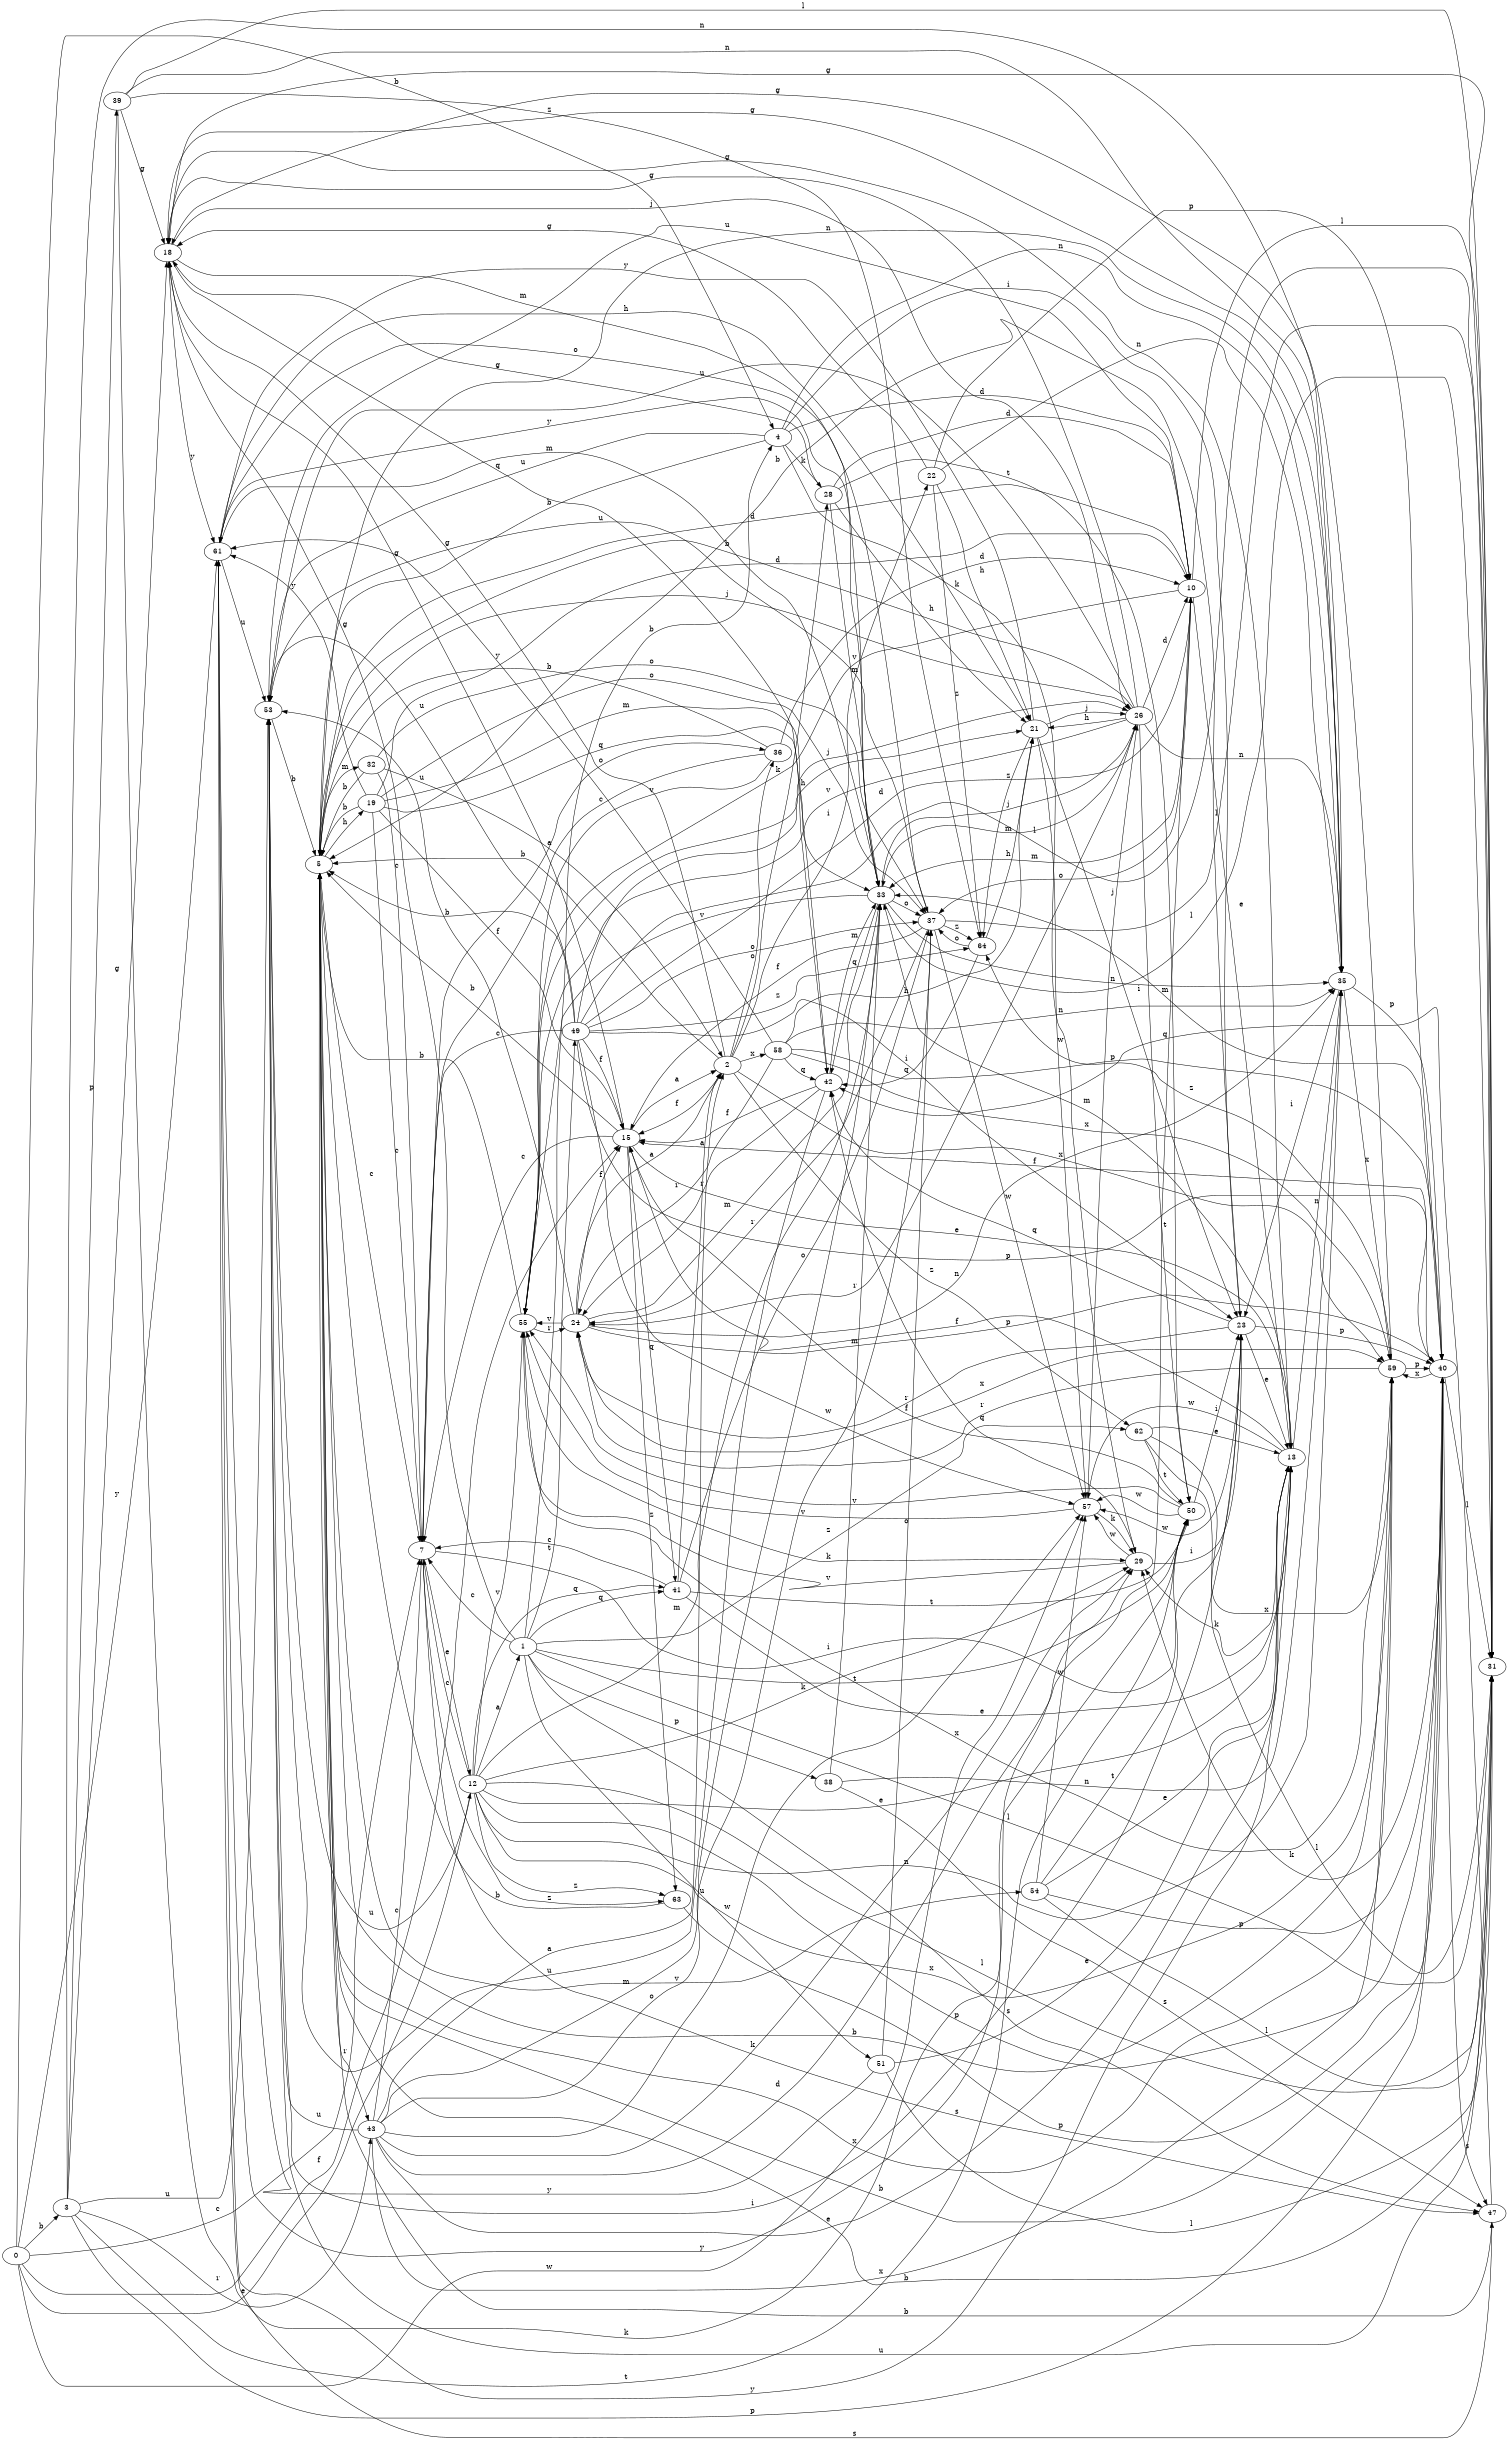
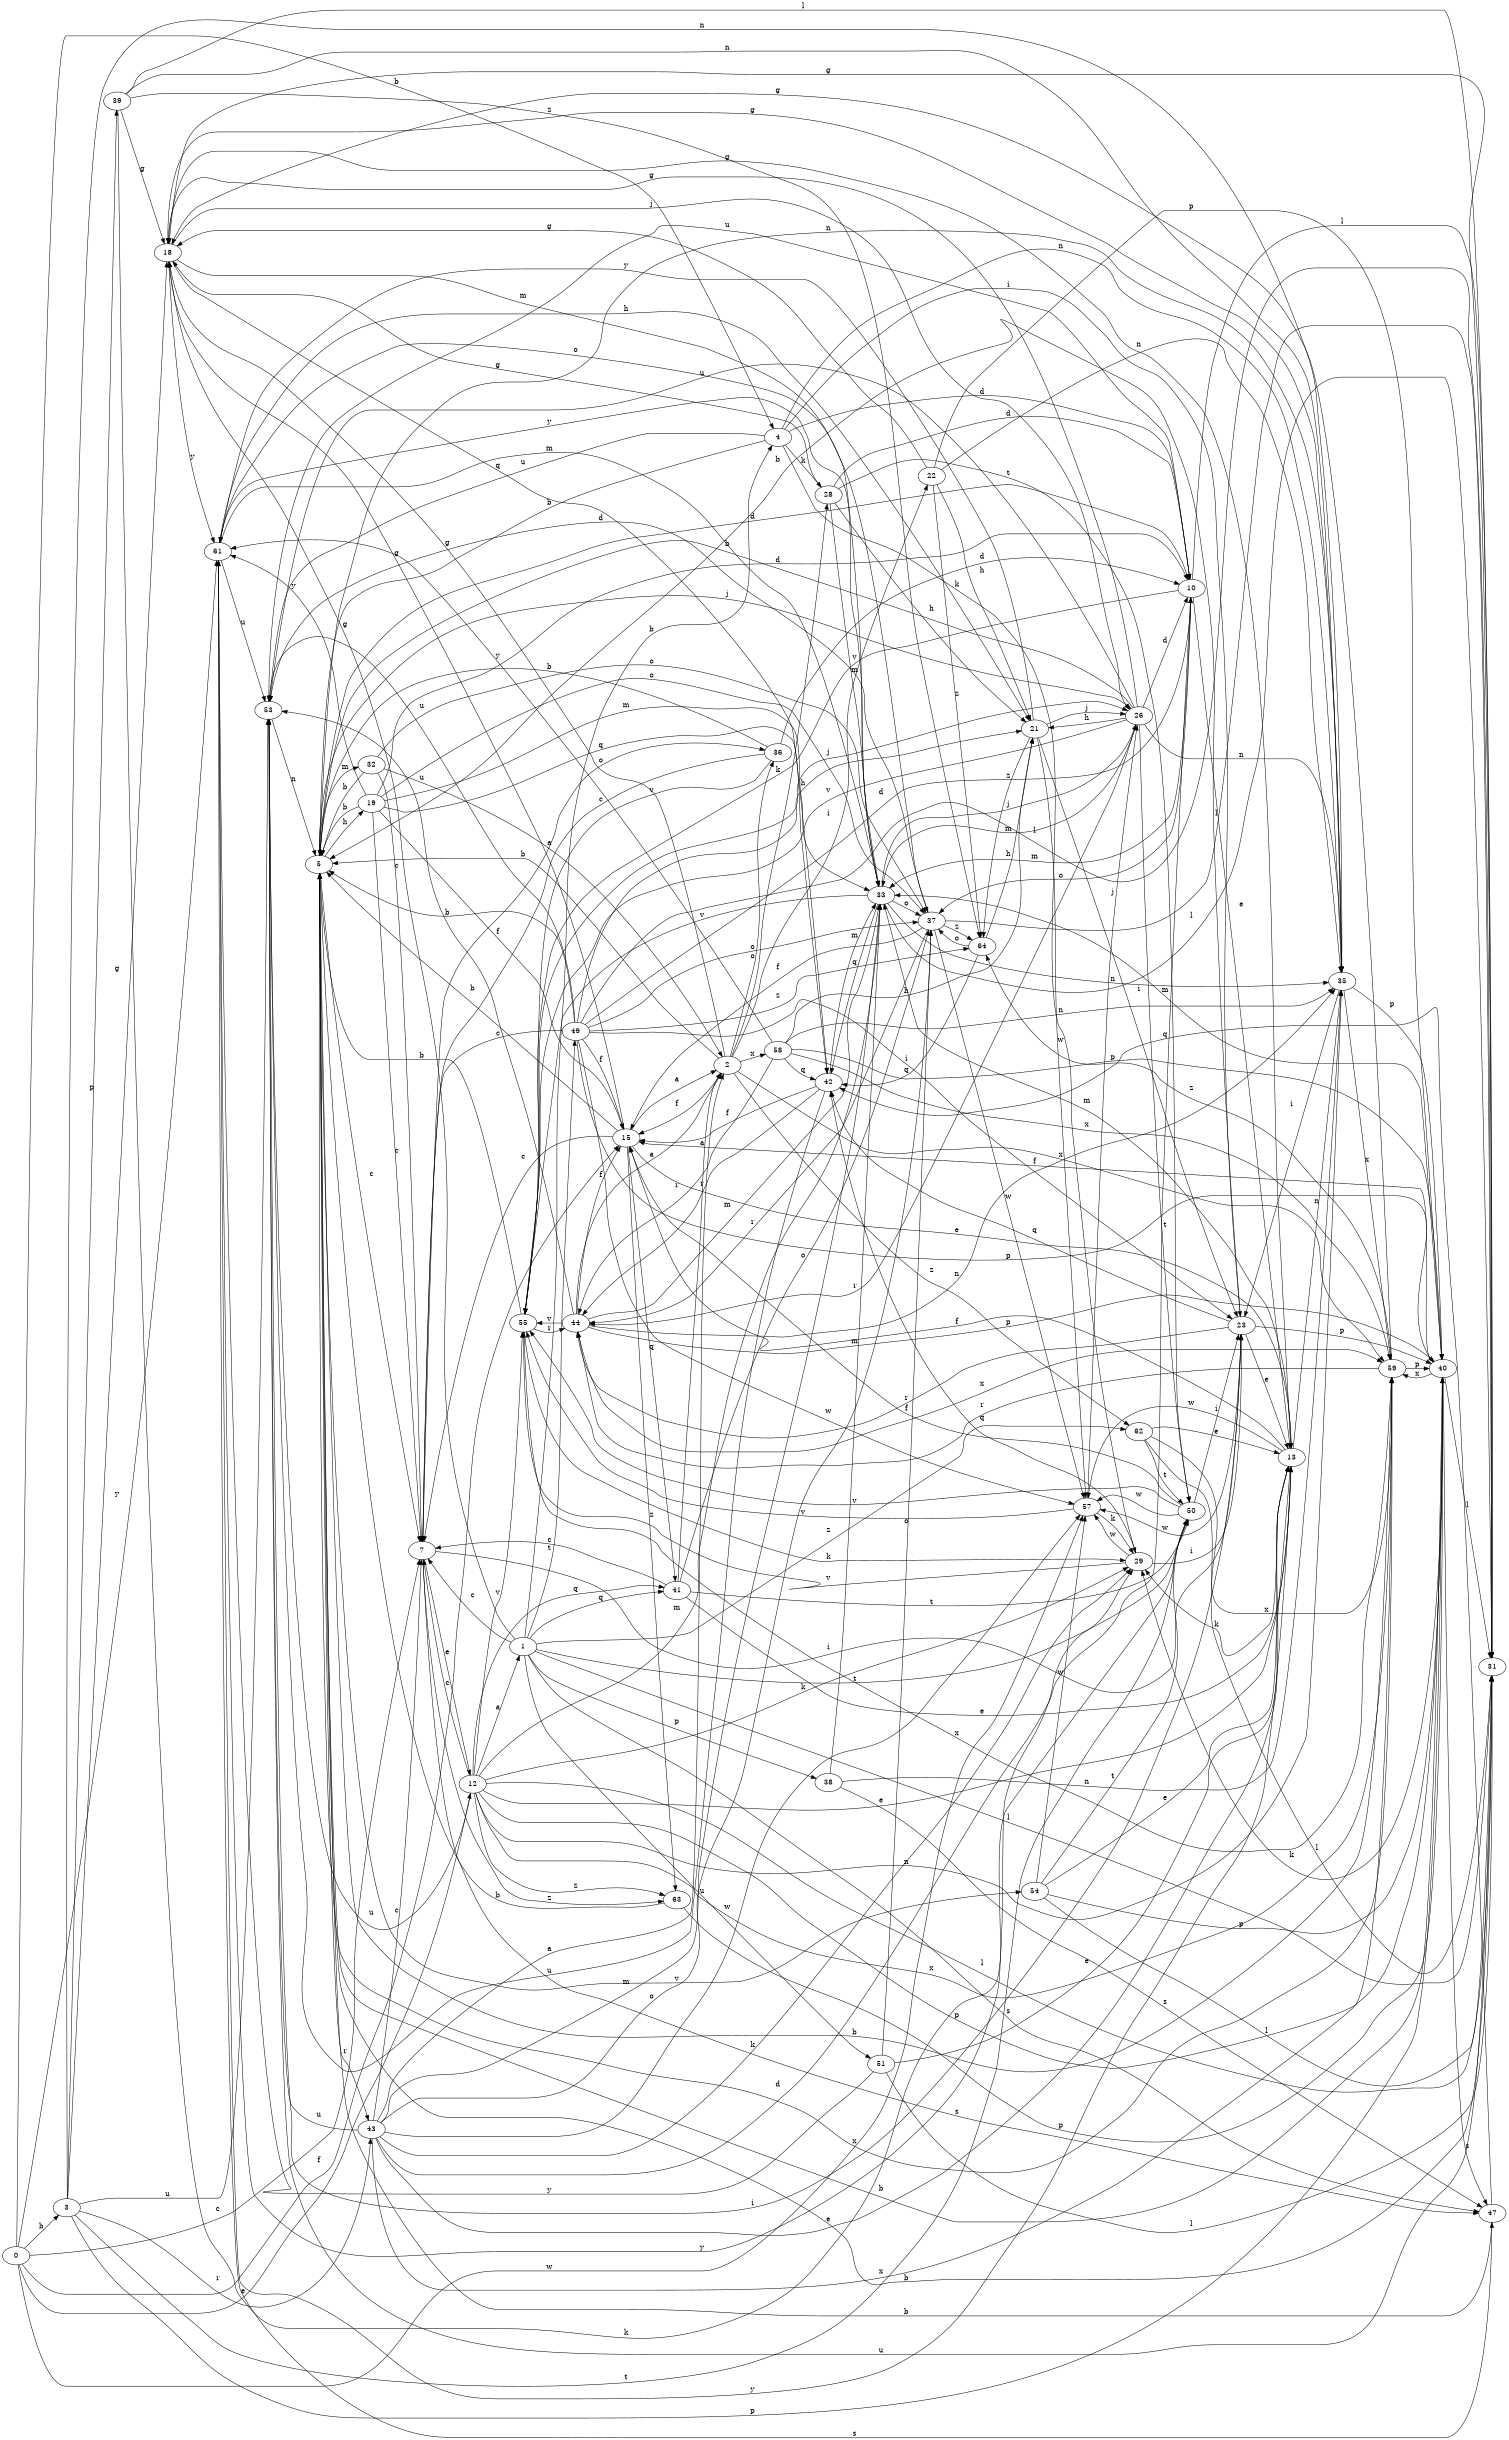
(601, 518) -> (601, 518)
(294, 779) -> (294, 779)
(576, 1323) -> (576, 1323)
